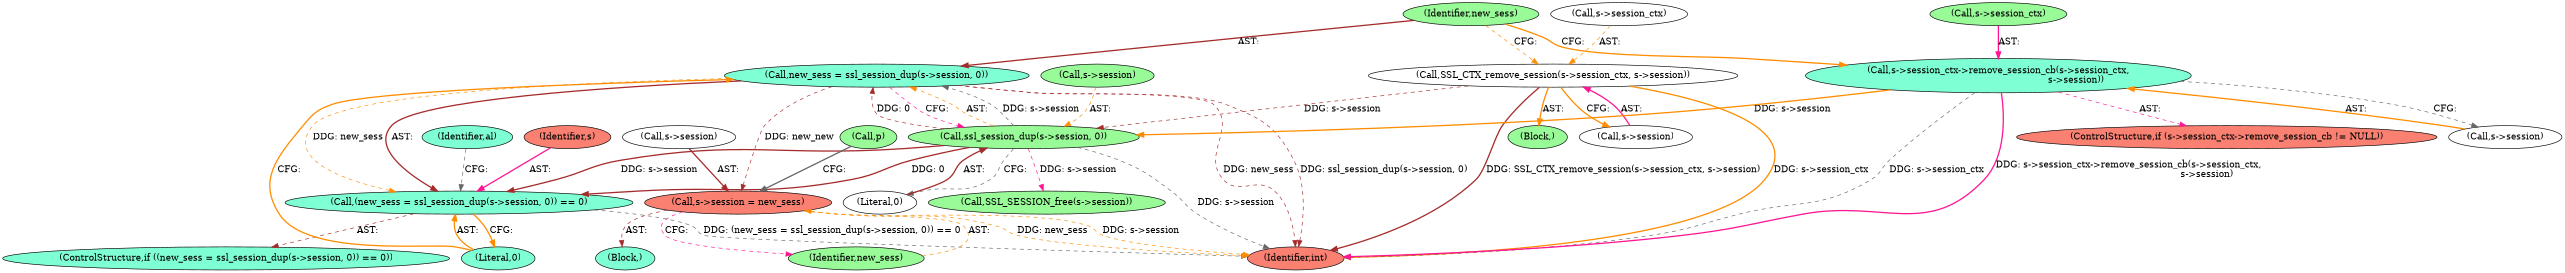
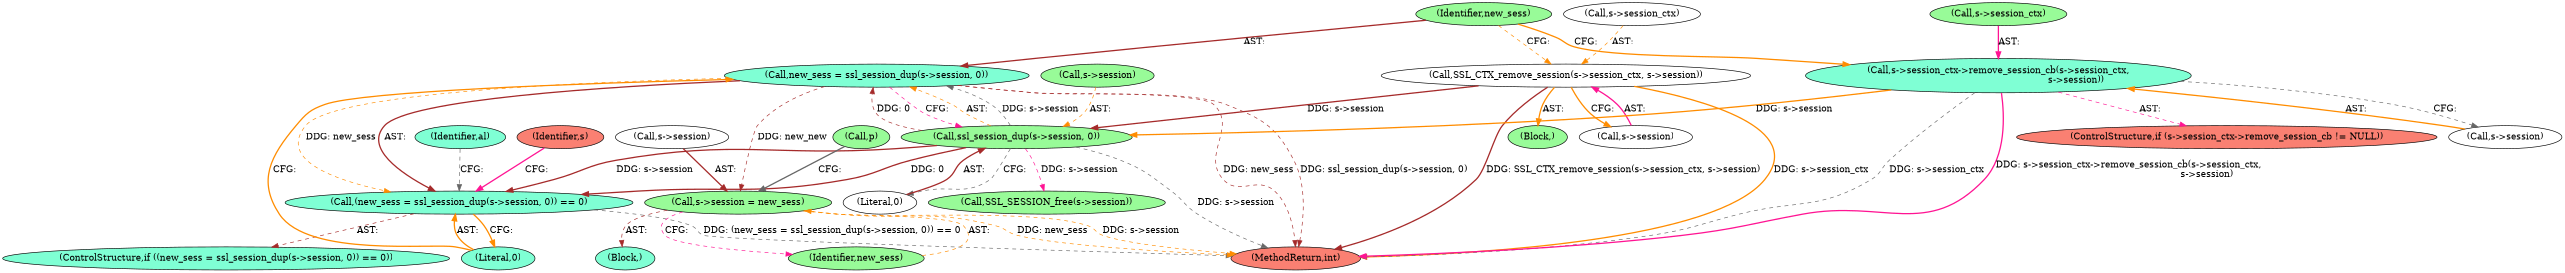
(1286, 107) -> (1288, 107)
(542, 170) -> (538, 170)
(738, 203) -> (738, 203)
(1296, 258) -> (1296, 258)
